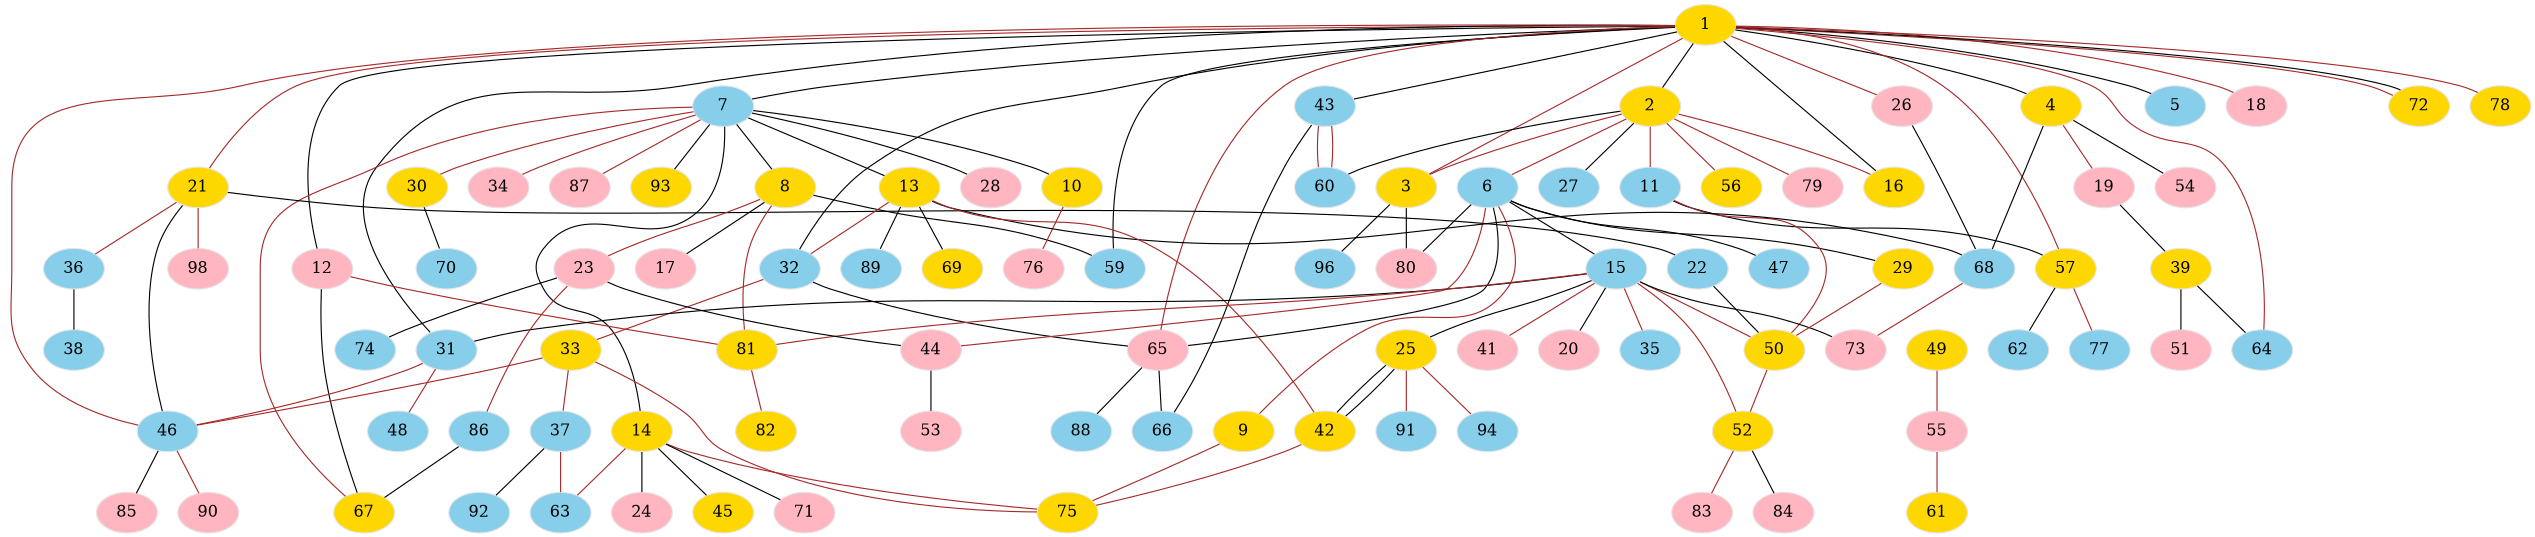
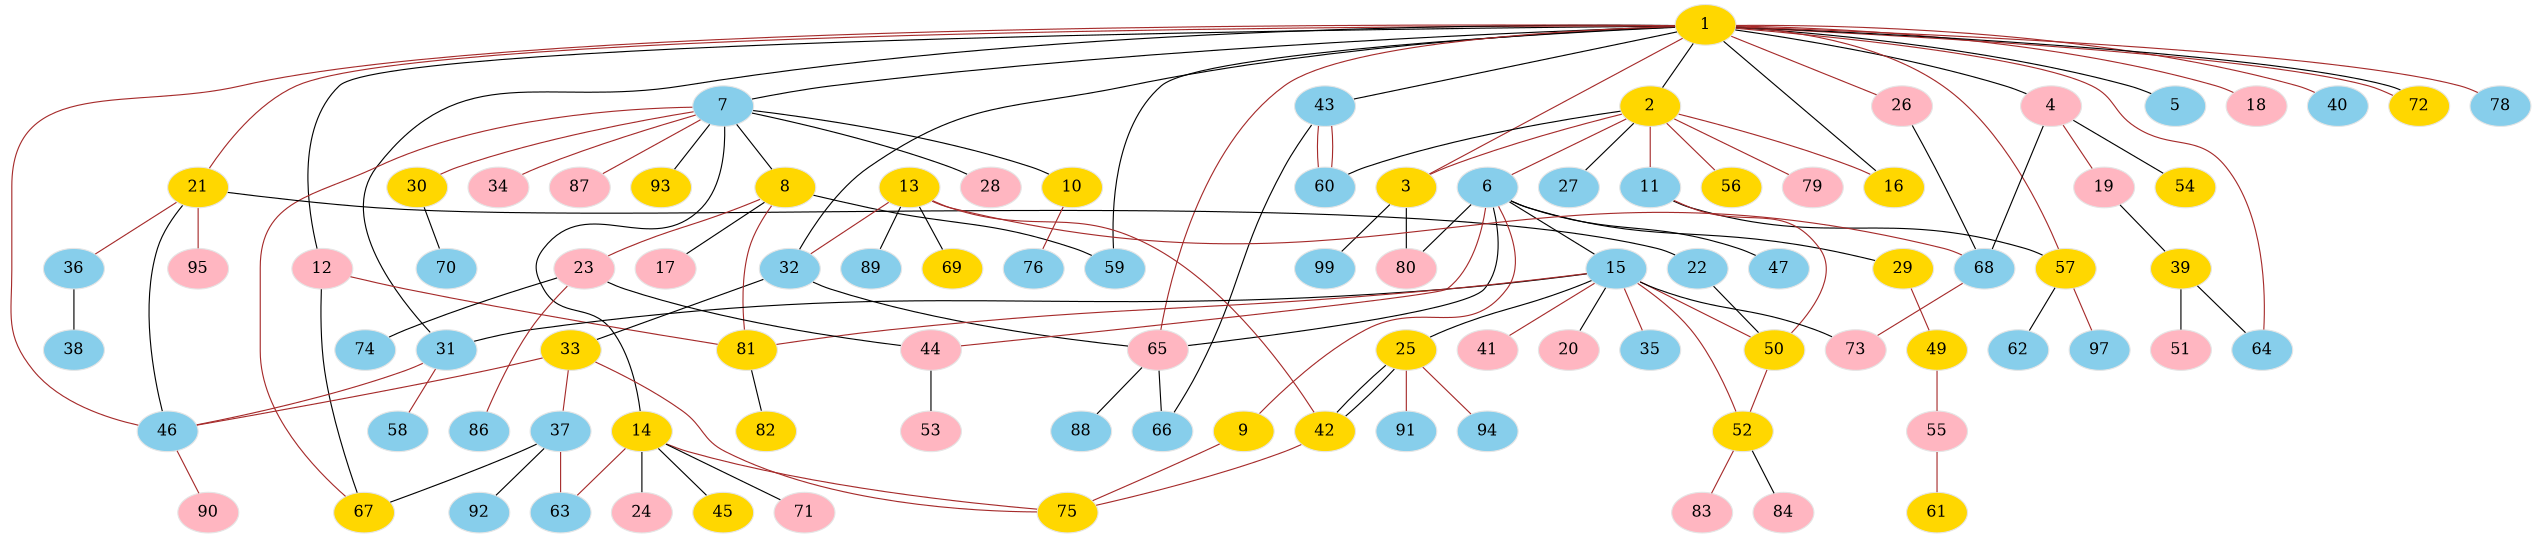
(2051, 106) -> (2051, 106)
none -> (2338, 106)
(2500, 106) -> (2500, 106)
(816, 147) -> none
(2185, 187) -> (2185, 187)
(1421, 231) -> (1421, 231)
(198, 269) -> (198, 269)
(1034, 269) -> (1034, 269)
(1325, 269) -> (1325, 269)
(701, 302) -> (701, 302)
(1839, 309) -> (1923, 316)
(2100, 350) -> (2100, 350)
(756, 391) -> (756, 391)
(398, 431) -> (398, 431)
(422, 472) -> (464, 474)
(127, 513) -> none
